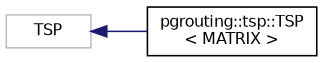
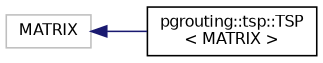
(49, 31) -> (49, 31)
